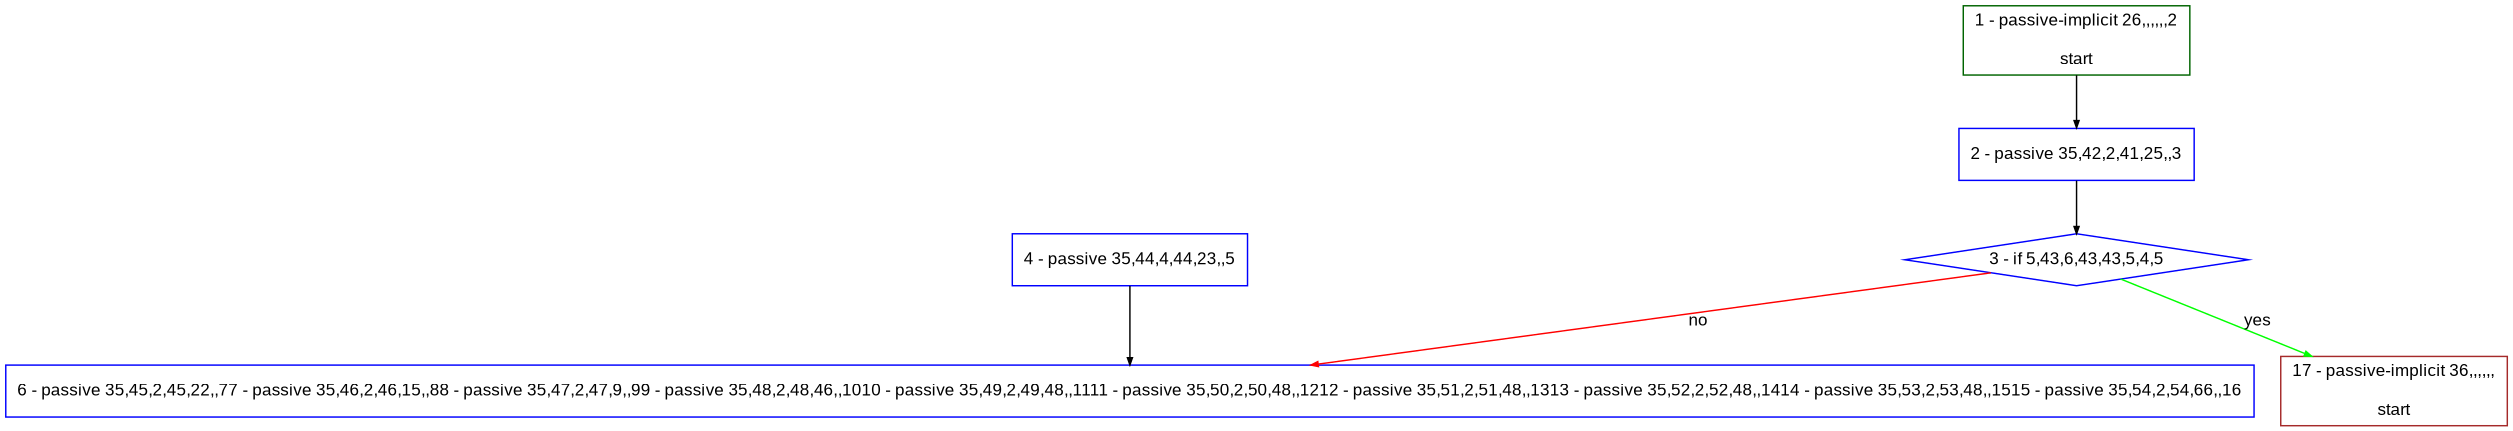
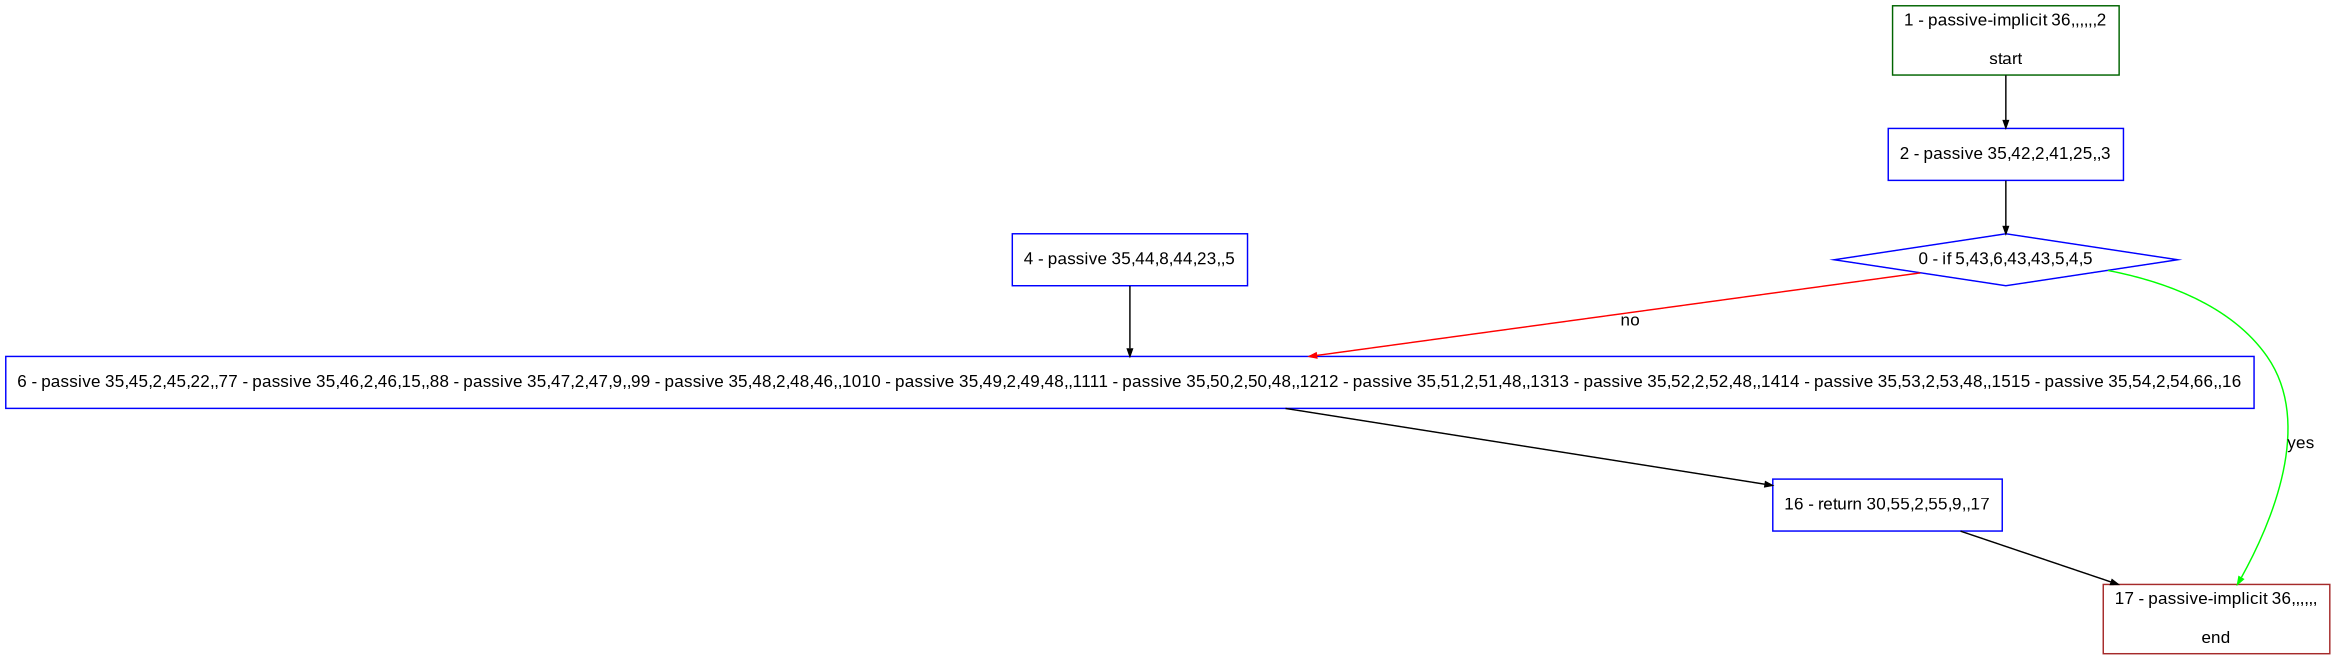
(2077, 40) -> (2006, 40)
(1130, 260) -> (1130, 260)
(2077, 260) -> (2006, 260)
(2394, 391) -> (2217, 619)
none -> (1888, 505)
